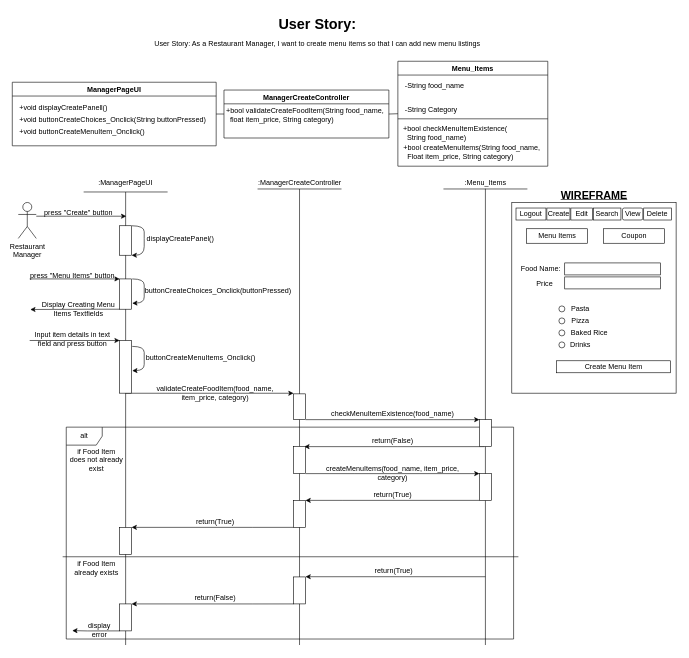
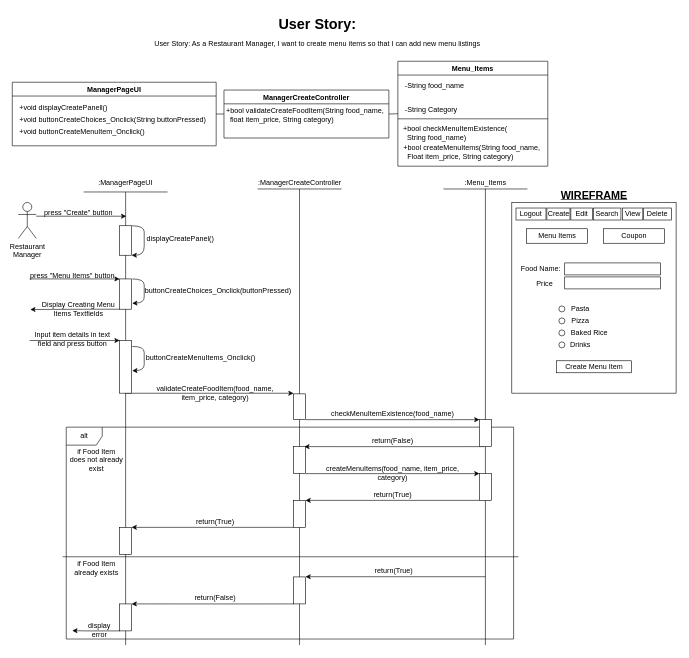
(633, 214) -> (633, 214)
(614, 367) -> (594, 367)
